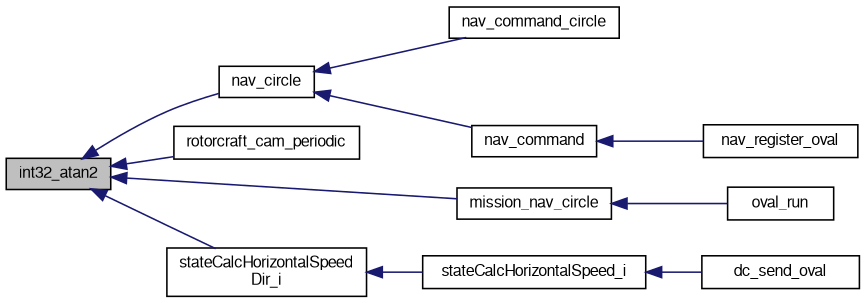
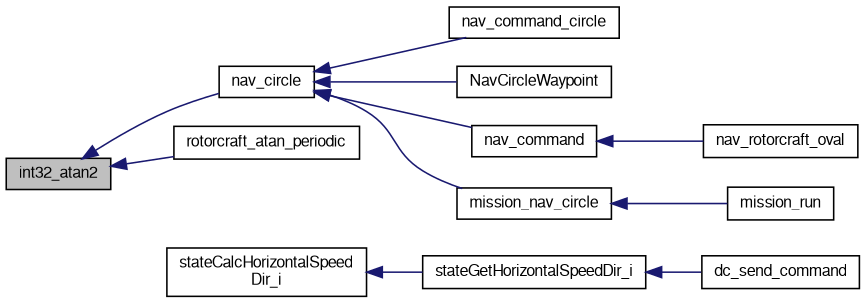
none -> (534, 82)
(781, 141) -> (781, 141)
(267, 143) -> (267, 143)
(292, 188) -> (395, 142)
(781, 204) -> (781, 204)
(160, 222) -> none
(534, 272) -> (534, 272)
(781, 272) -> (781, 272)
